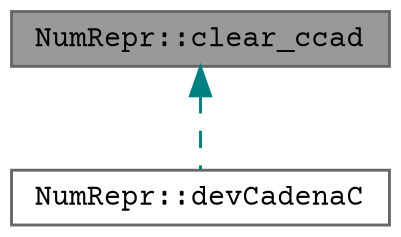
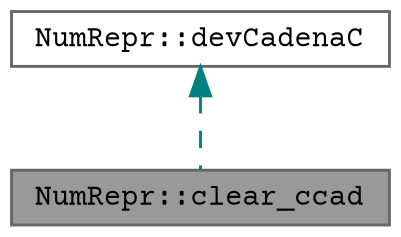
(200, 133) -> (200, 133)
